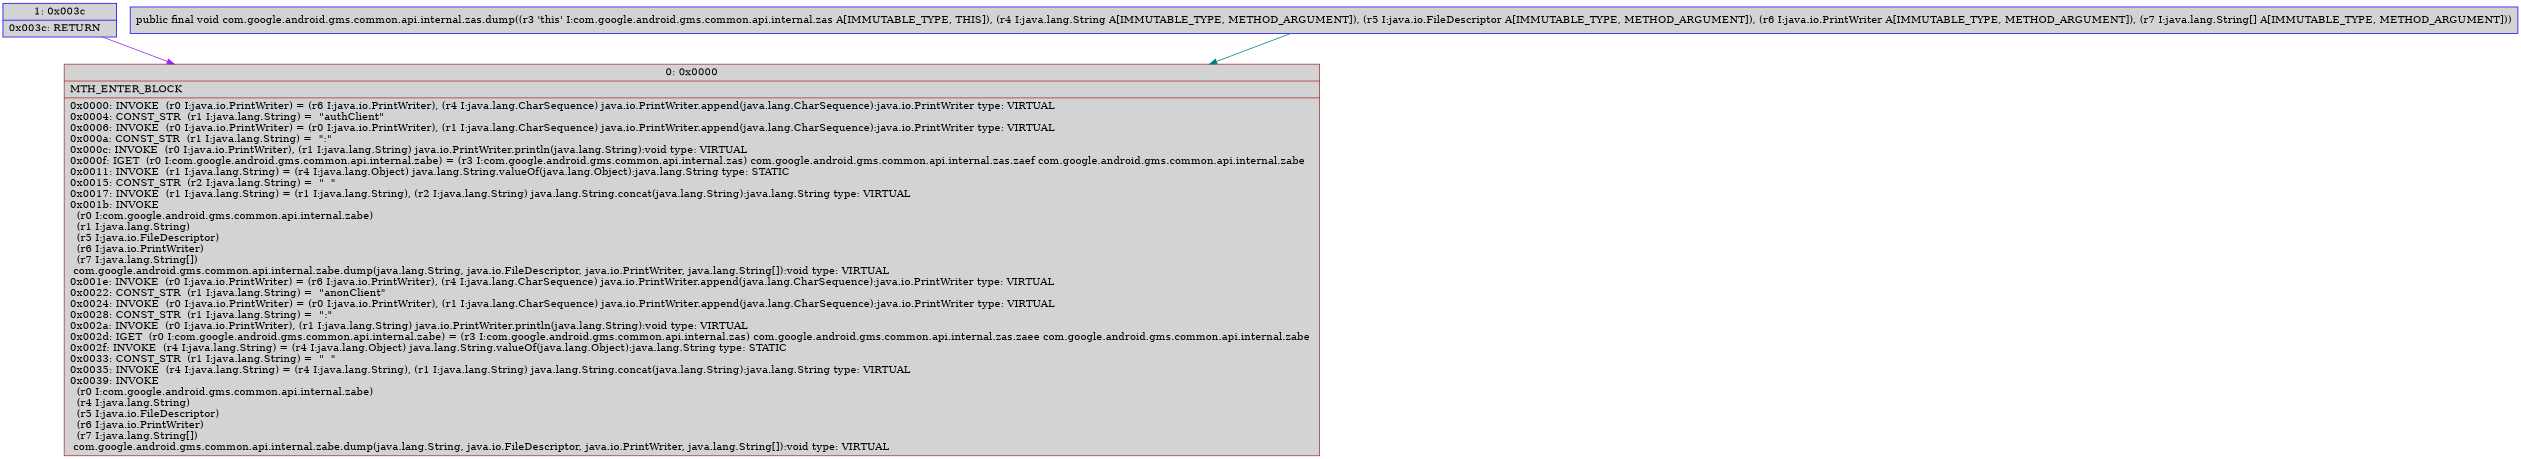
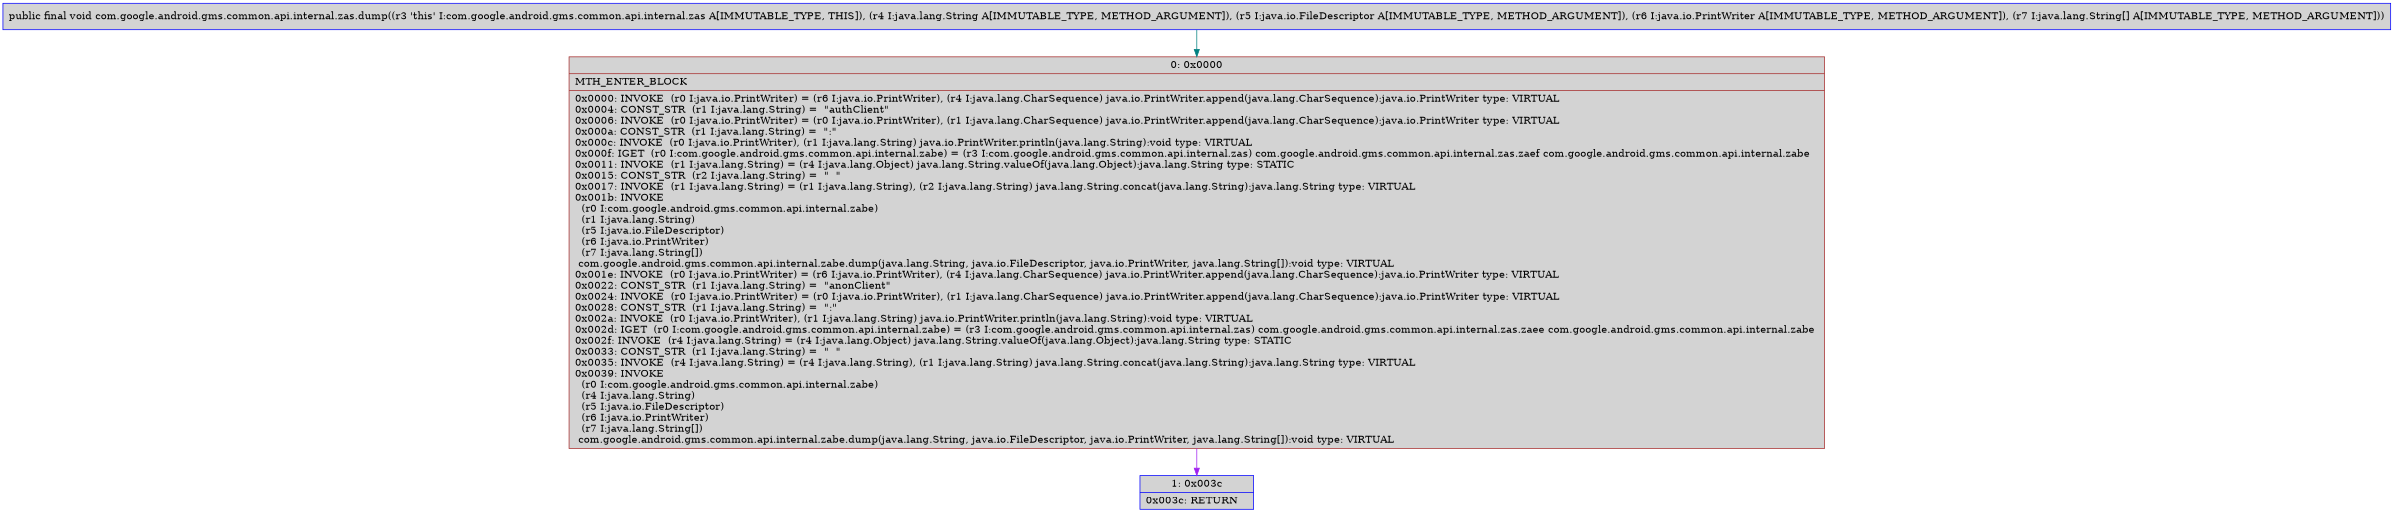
(135, 49) -> (1197, 458)
